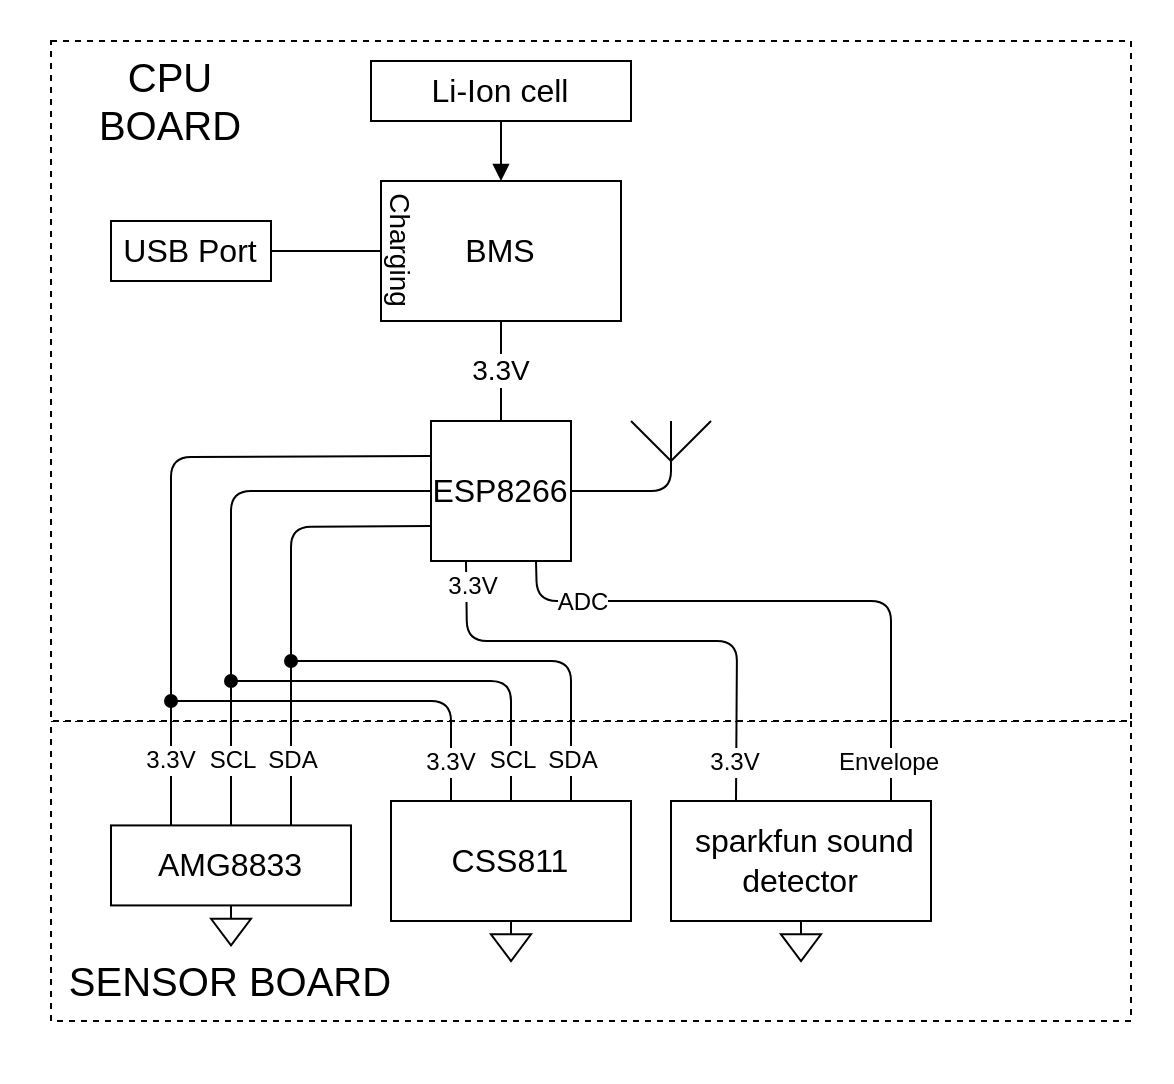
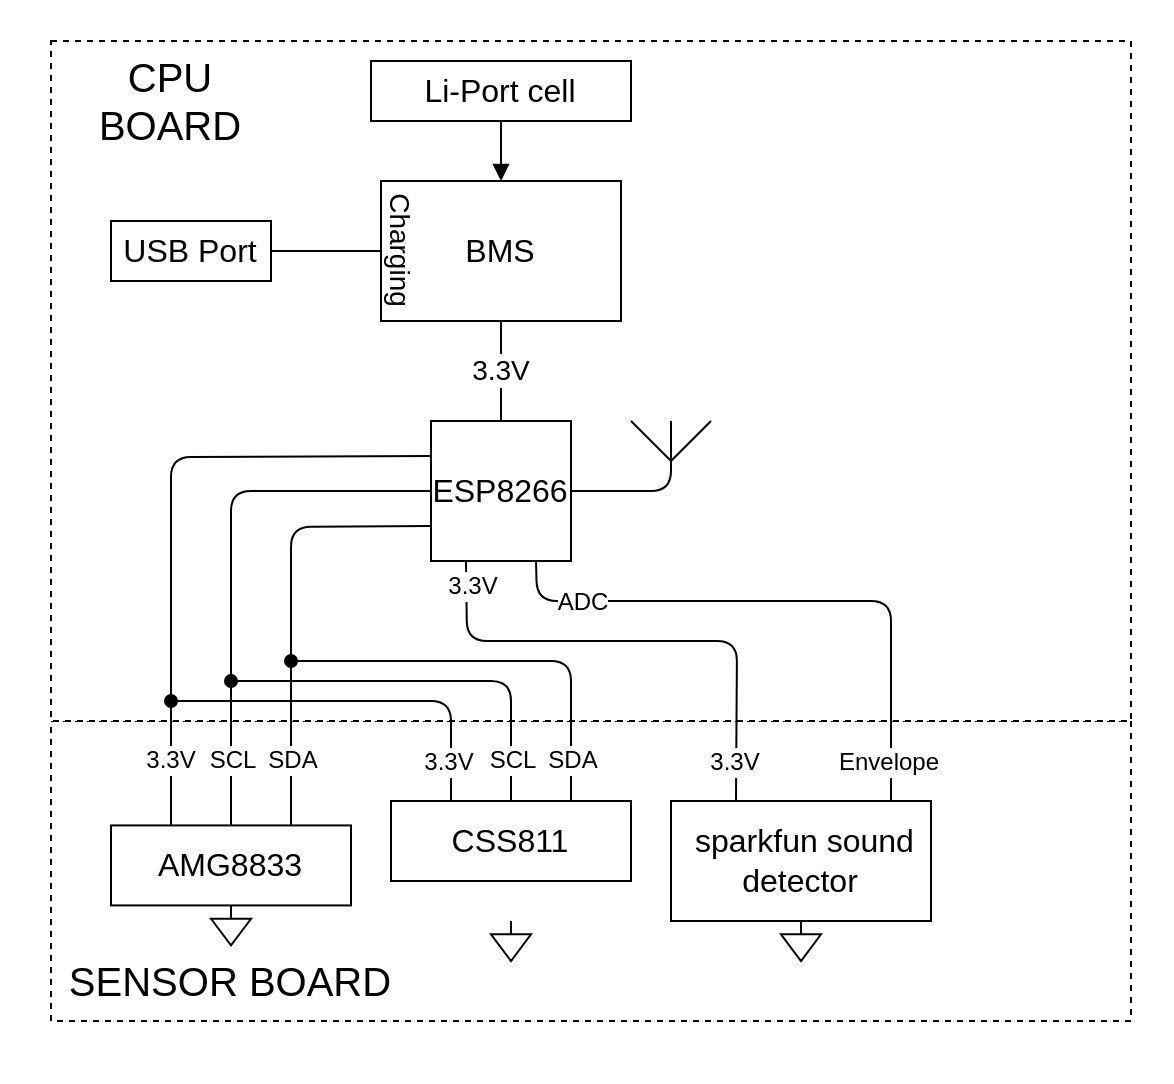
(501, 91) -> (501, 91)
(511, 861) -> (511, 841)
